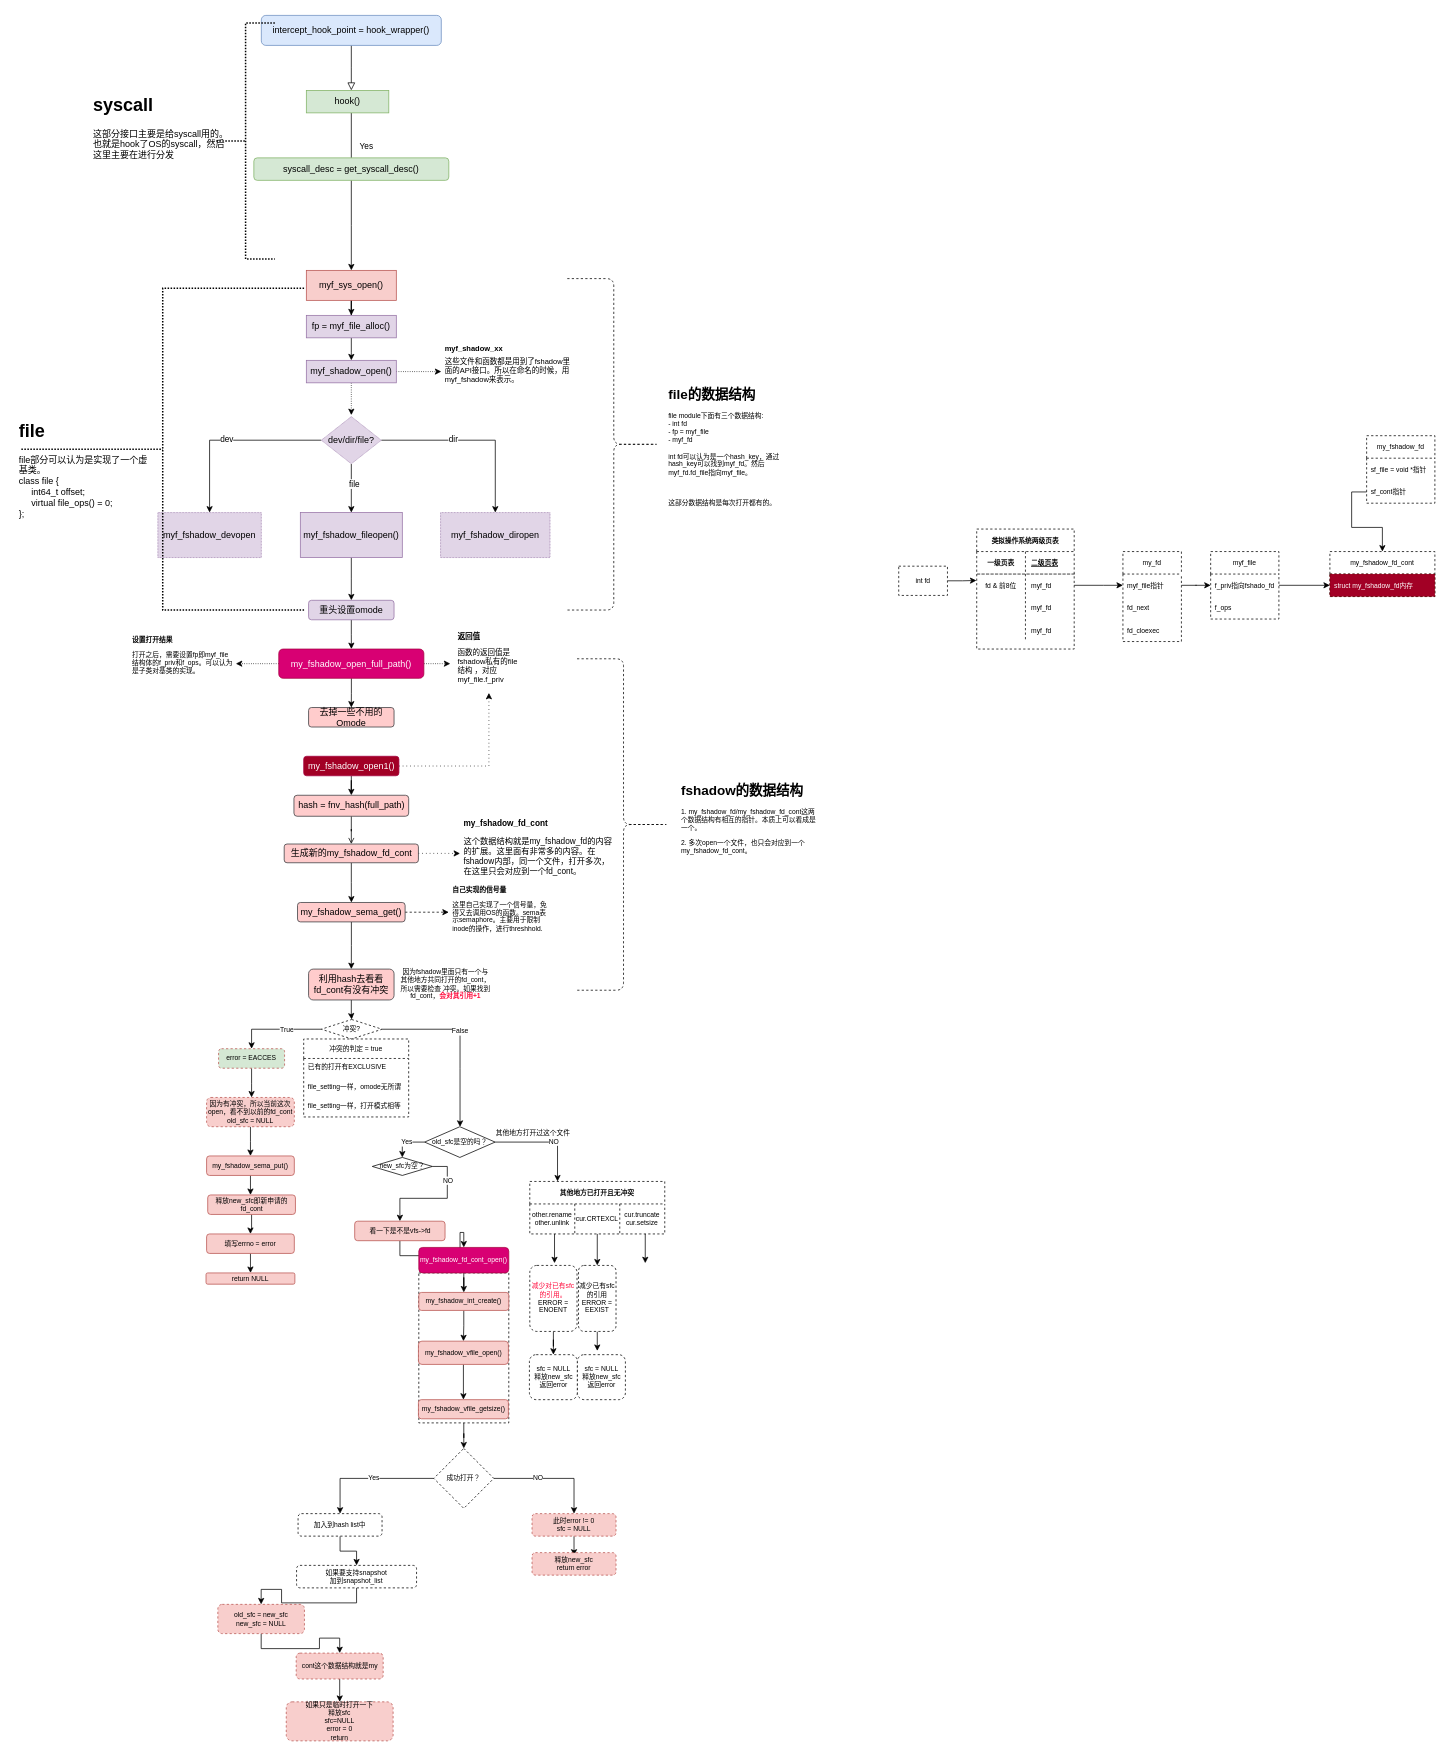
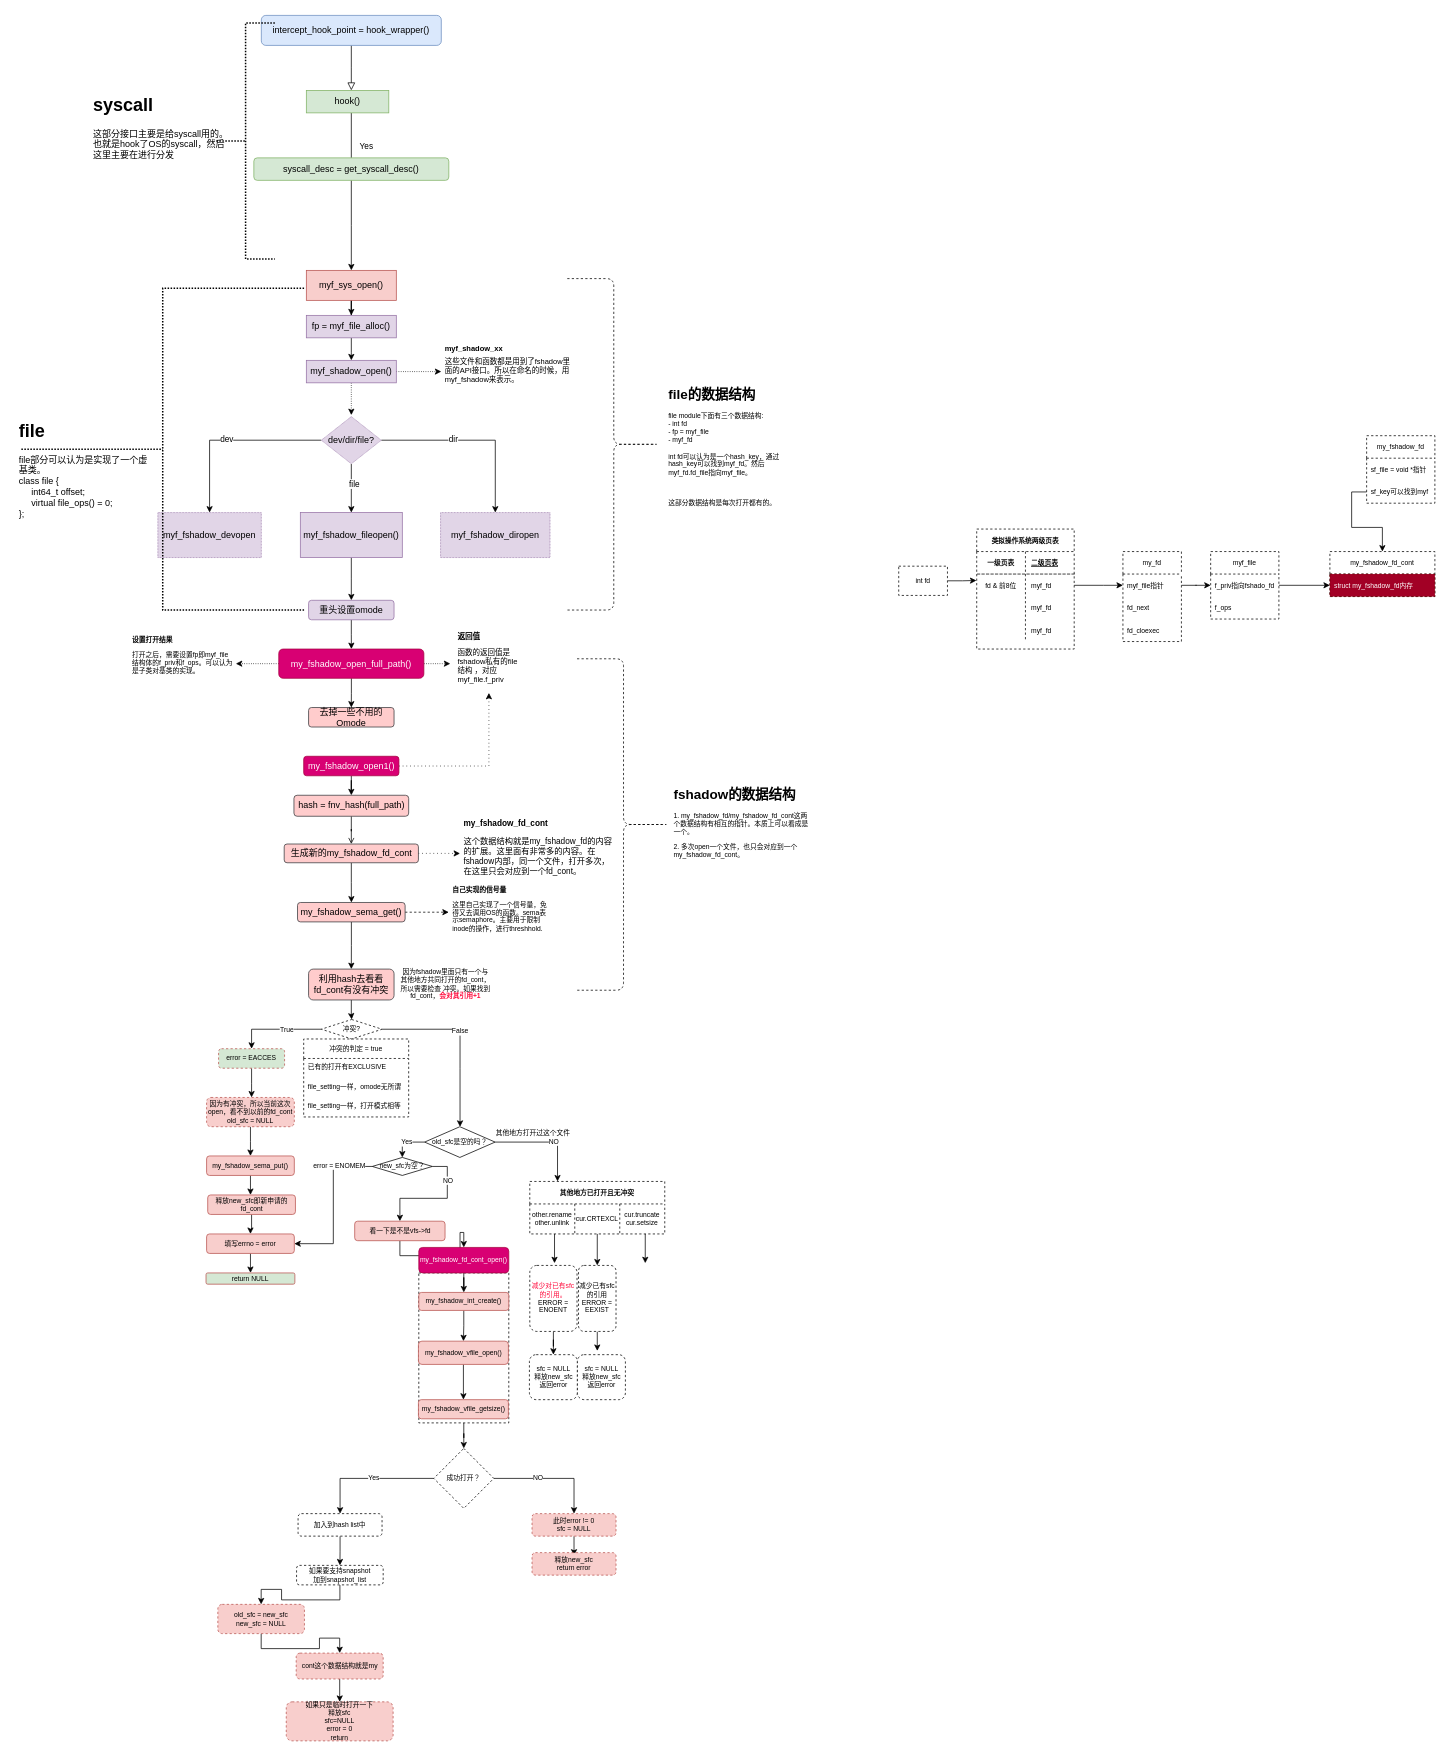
(1391, 492) -> (1402, 492)
(351, 766) -> (351, 766)
(749, 827) -> (741, 831)
none -> (333, 1203)
(251, 1279) -> (251, 1279)
(357, 1577) -> (340, 1575)
